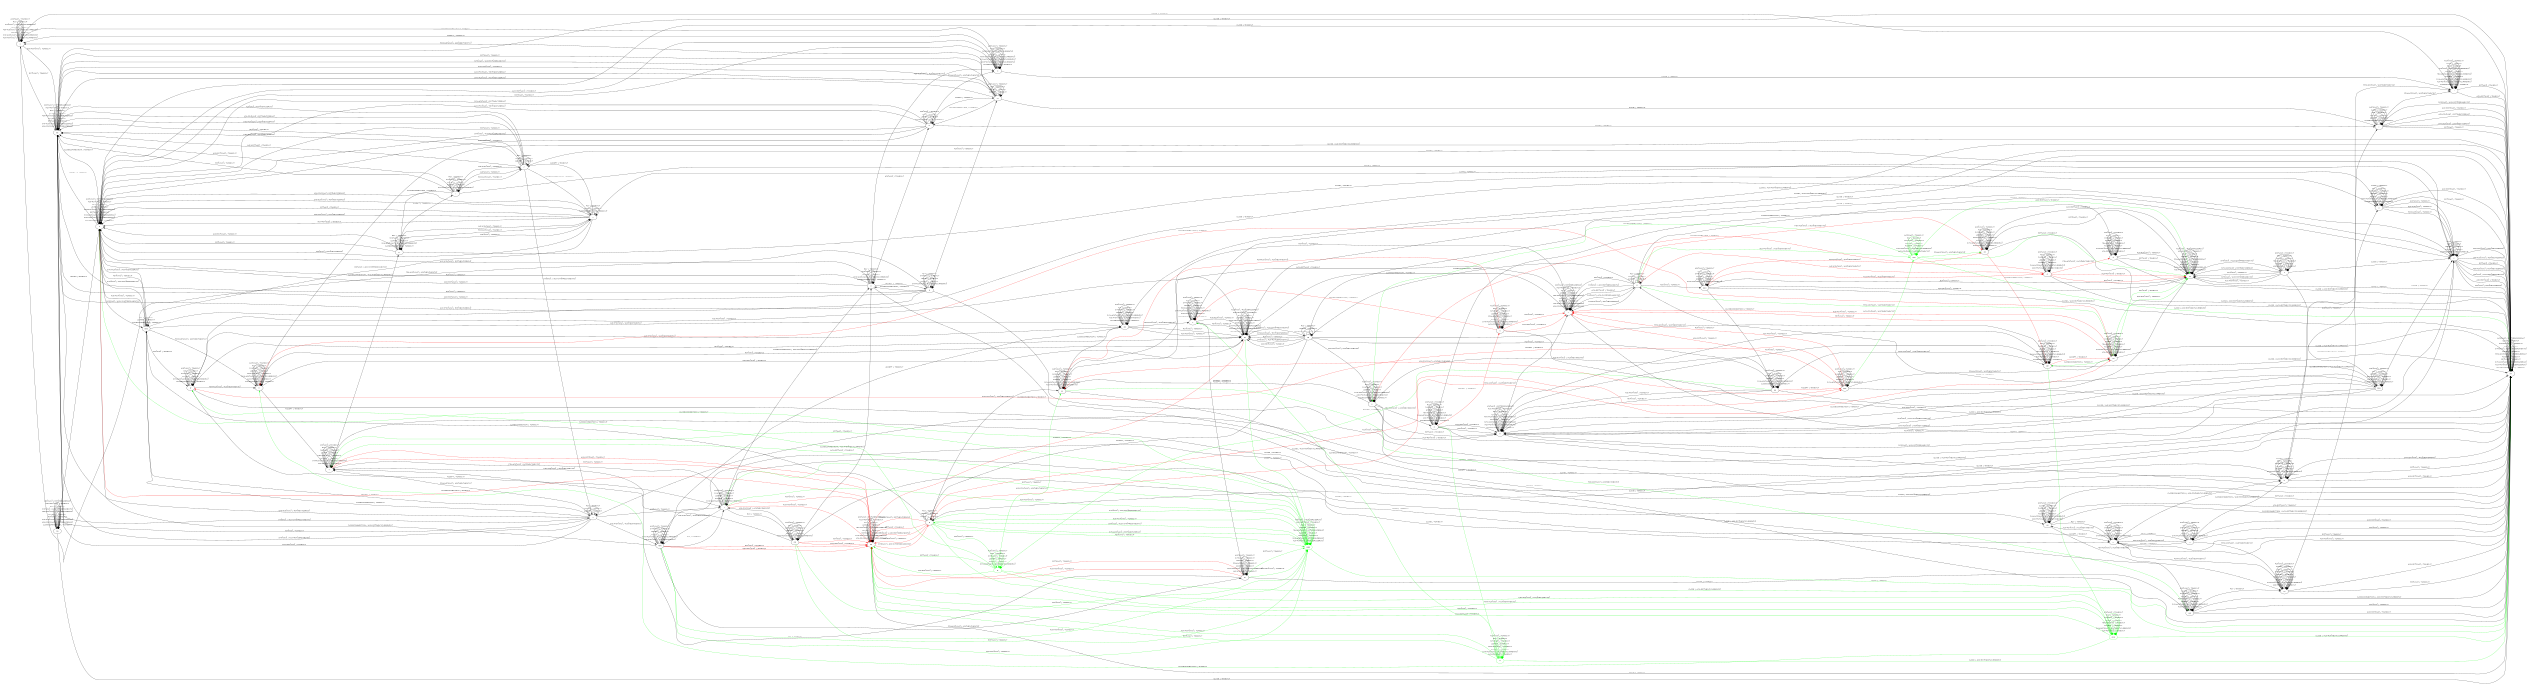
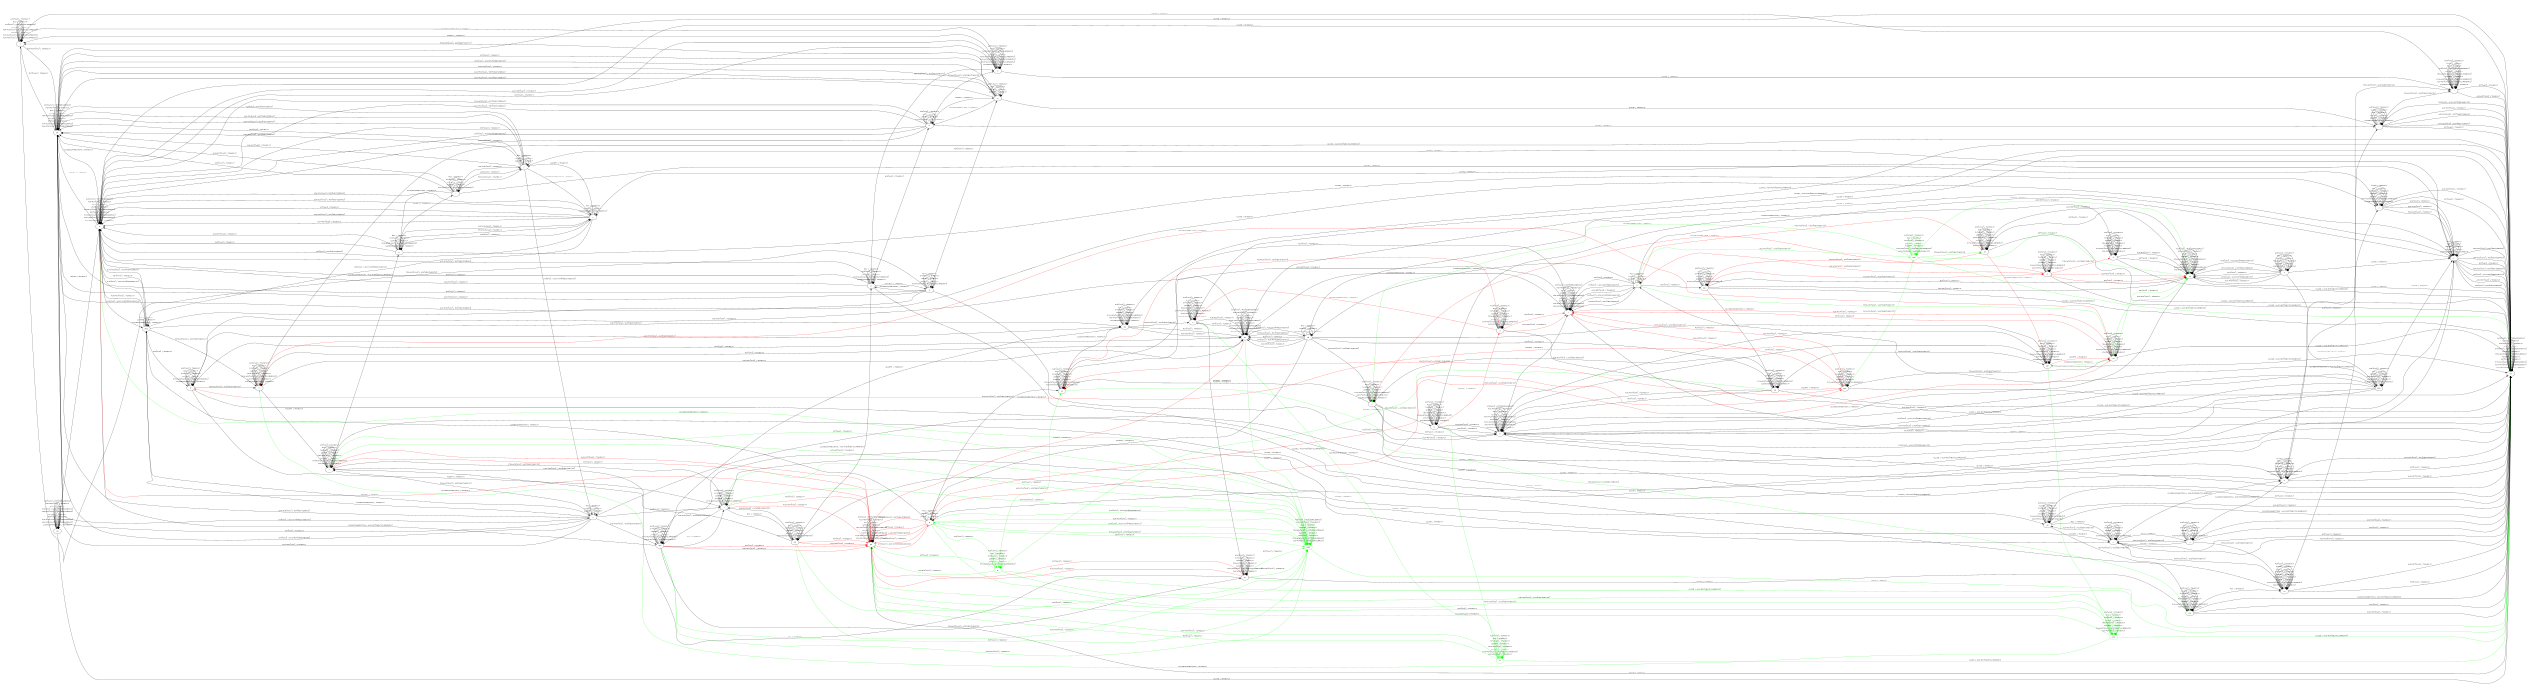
(787, 391) -> none
(617, 425) -> none
(1905, 556) -> none
